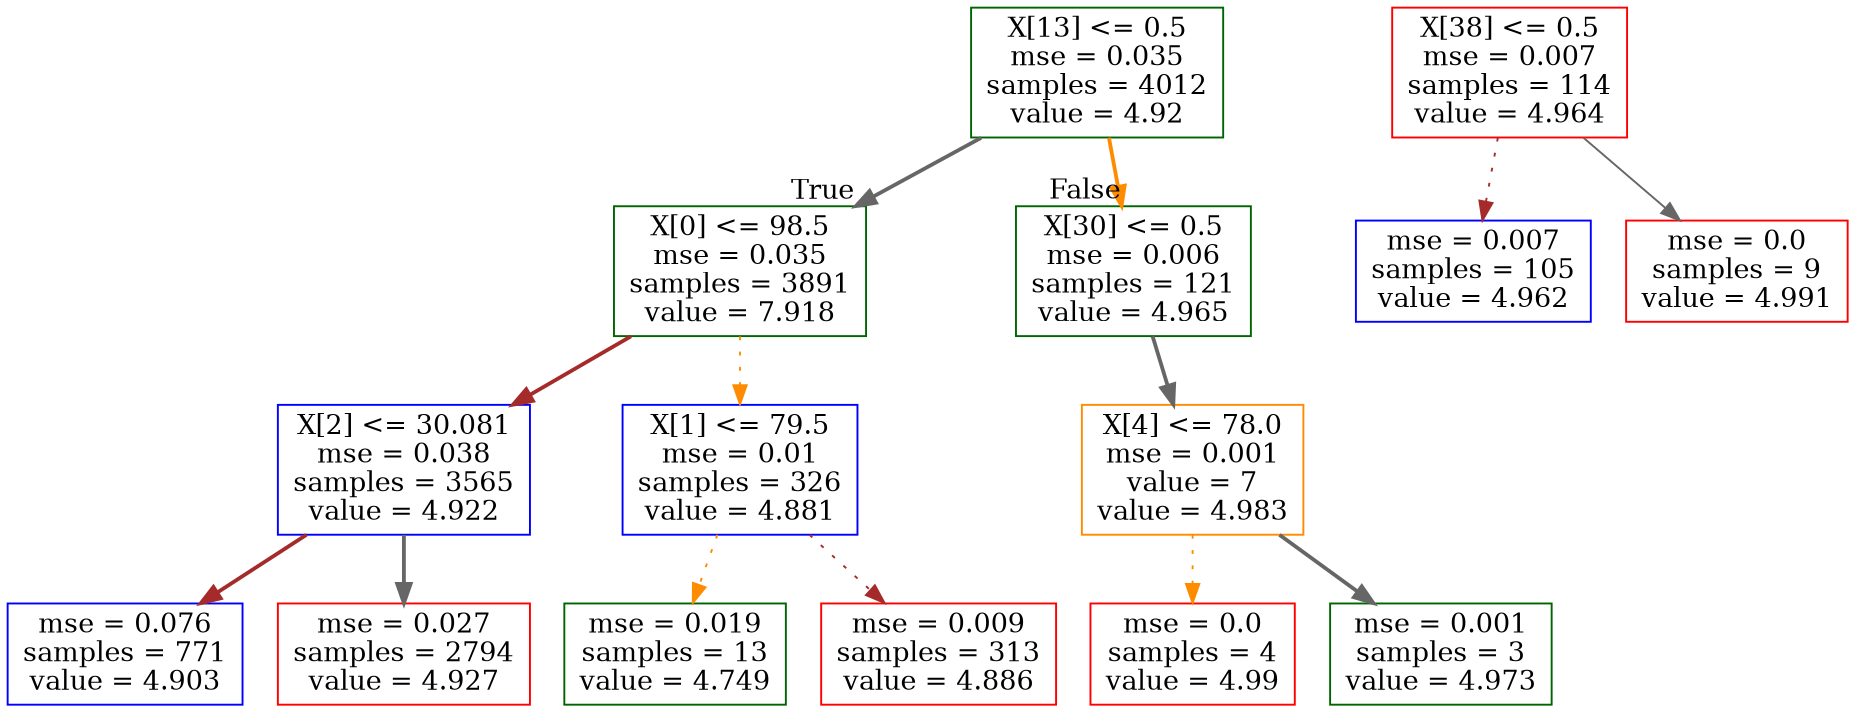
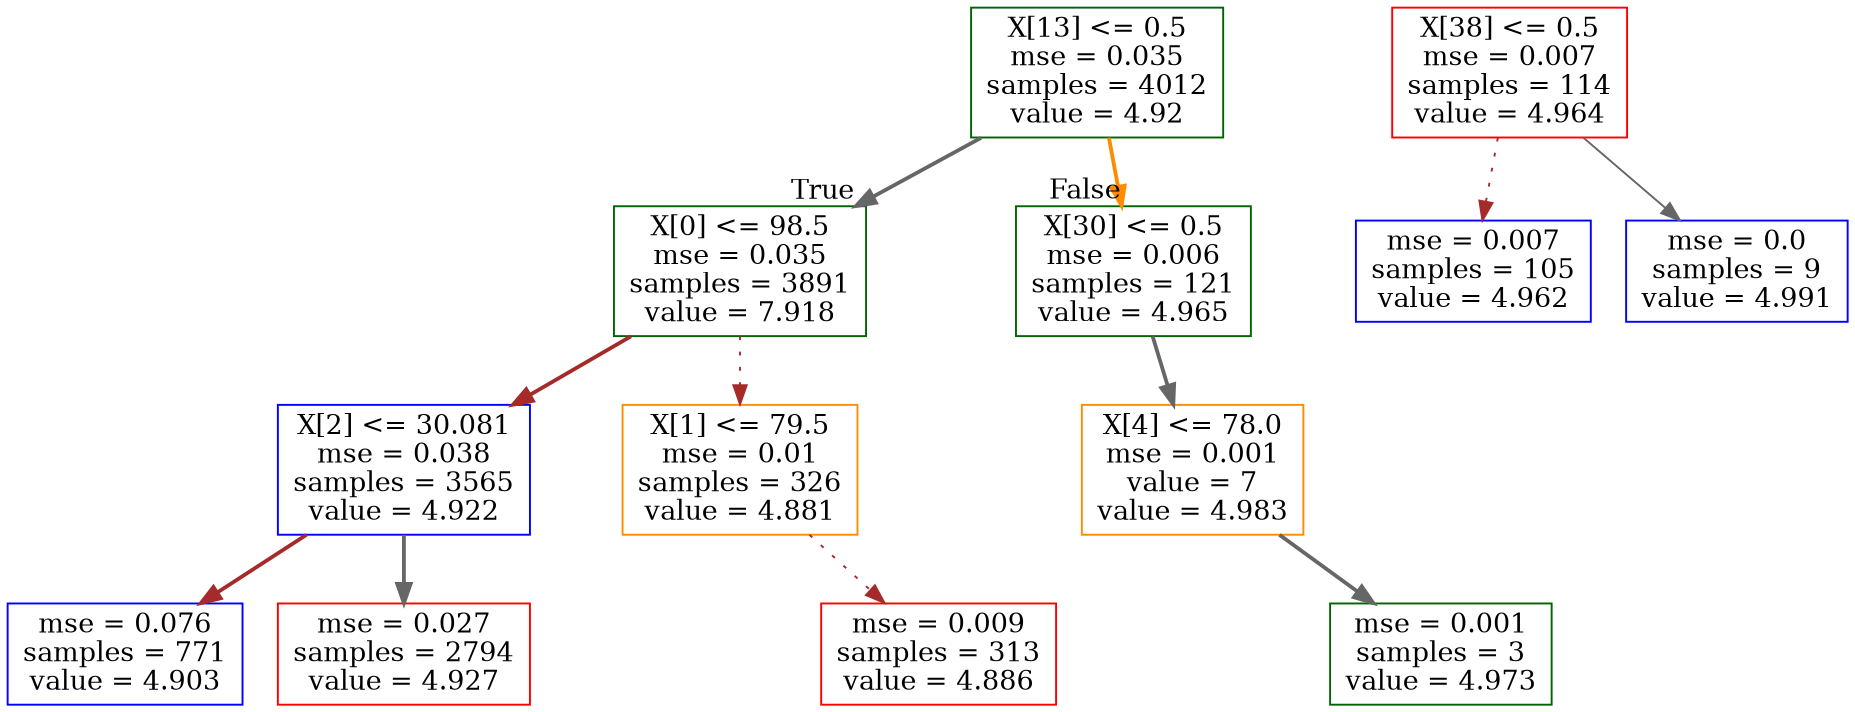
(1737, 271) -> (1737, 271)
(740, 361) -> (740, 361)
(740, 470) -> (740, 470)
(675, 654) -> none
(1193, 654) -> none
